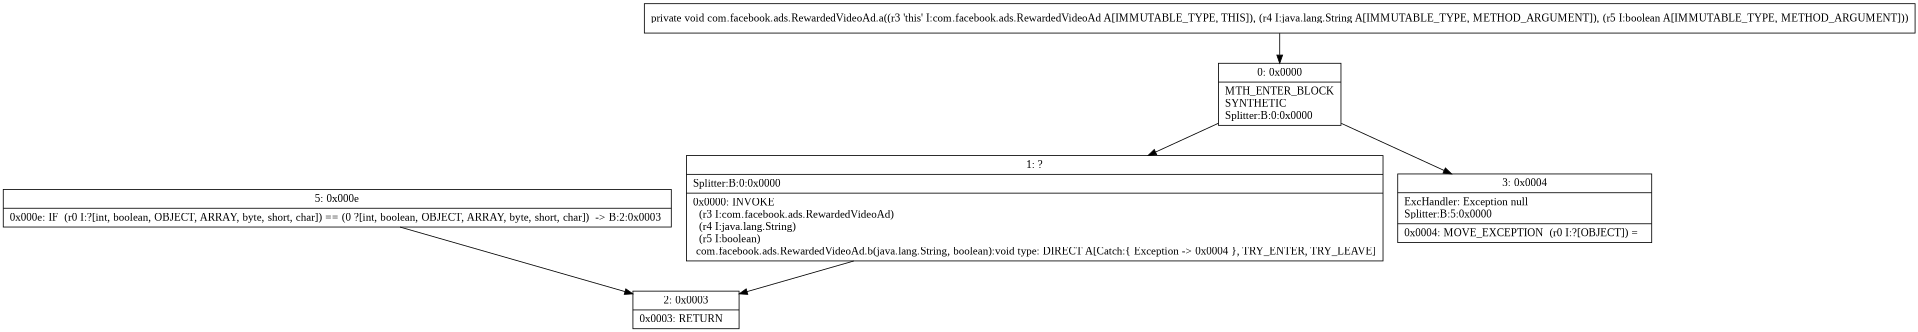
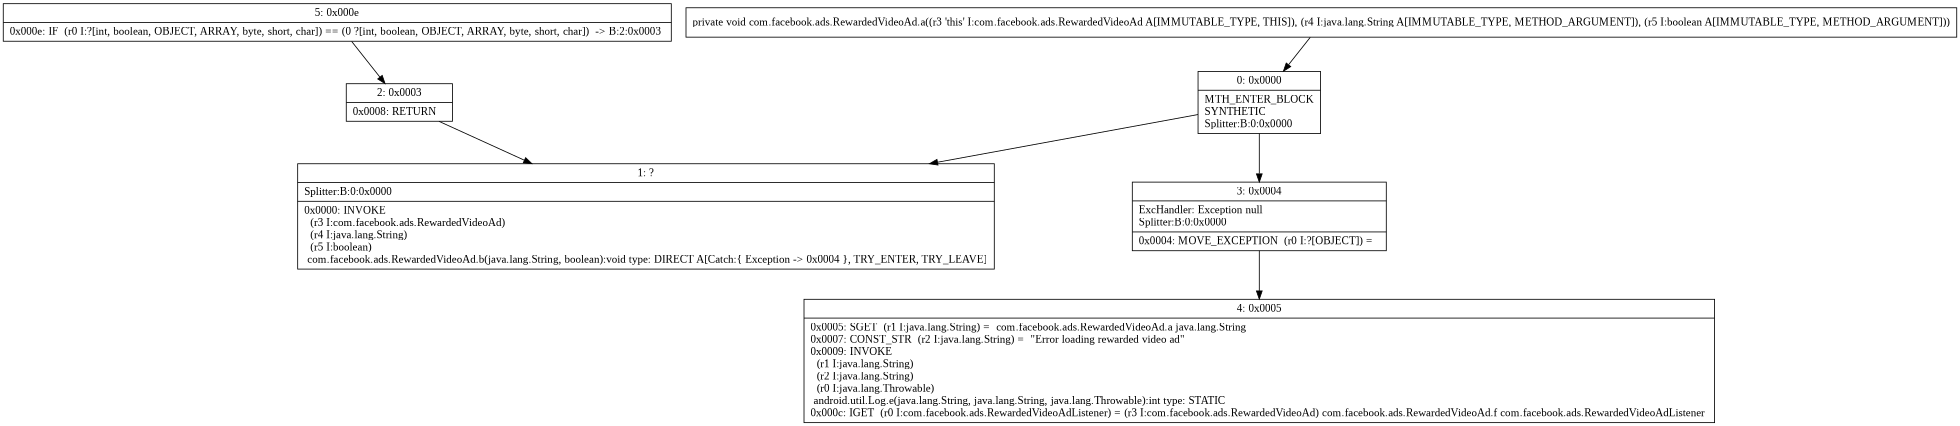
(1448, 214) -> (1183, 222)
(800, 276) -> (482, 141)
(686, 319) -> (399, 111)
none -> (1259, 361)
